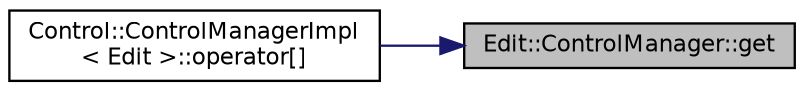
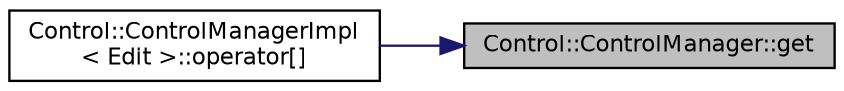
(629, 46) -> (649, 46)
